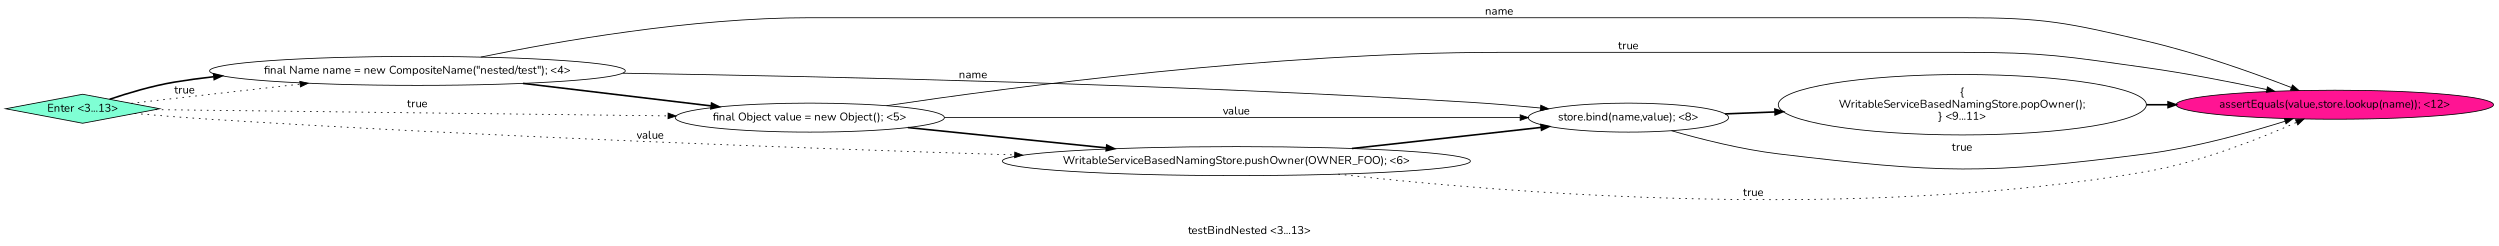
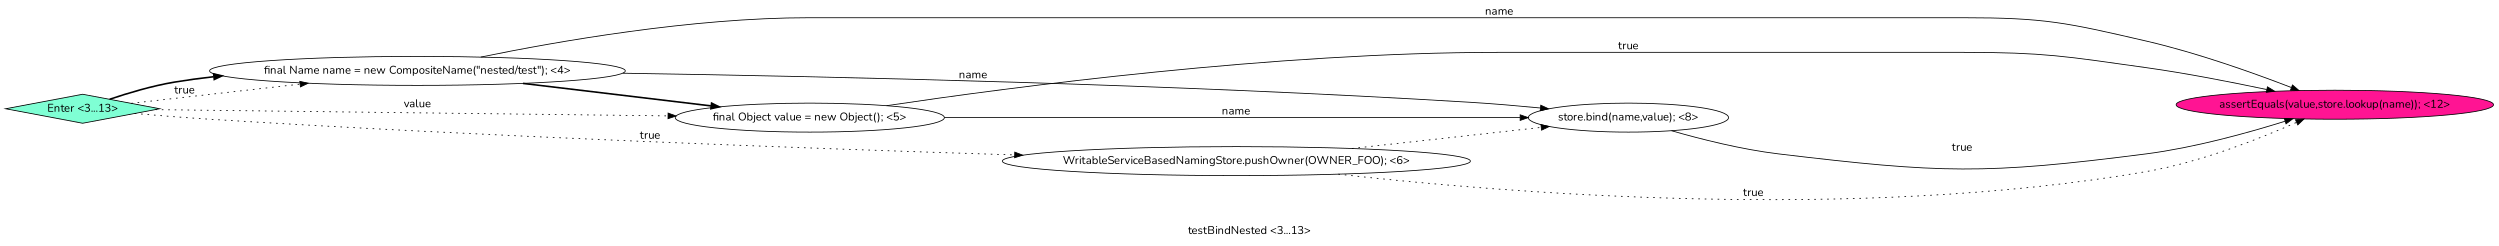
(417, 104) -> (417, 104)
(1962, 105) -> none
(1236, 112) -> (1236, 112)
(650, 136) -> (650, 136)
(1007, 138) -> none
(1447, 138) -> (1447, 138)
